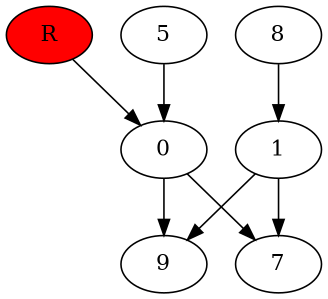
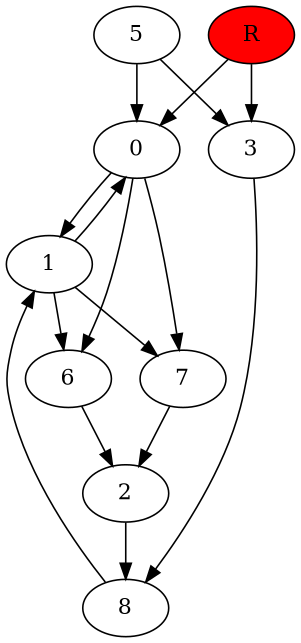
none -> (251, 150)
none -> (90, 198)
none -> (96, 217)
(164, 264) -> (68, 379)
none -> (126, 493)
